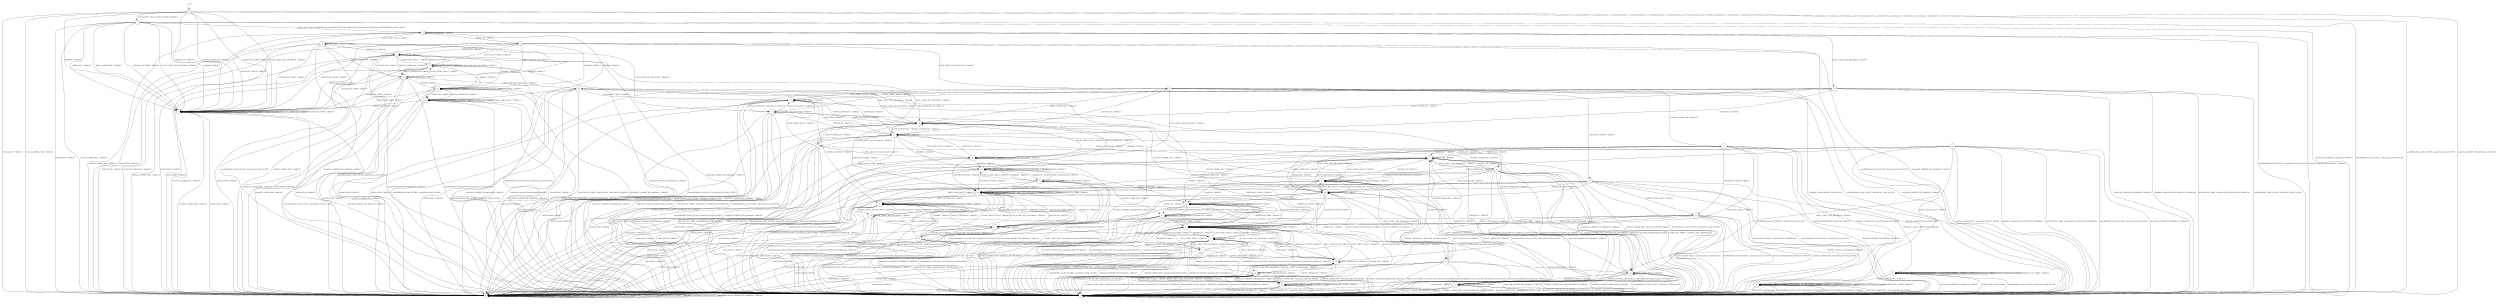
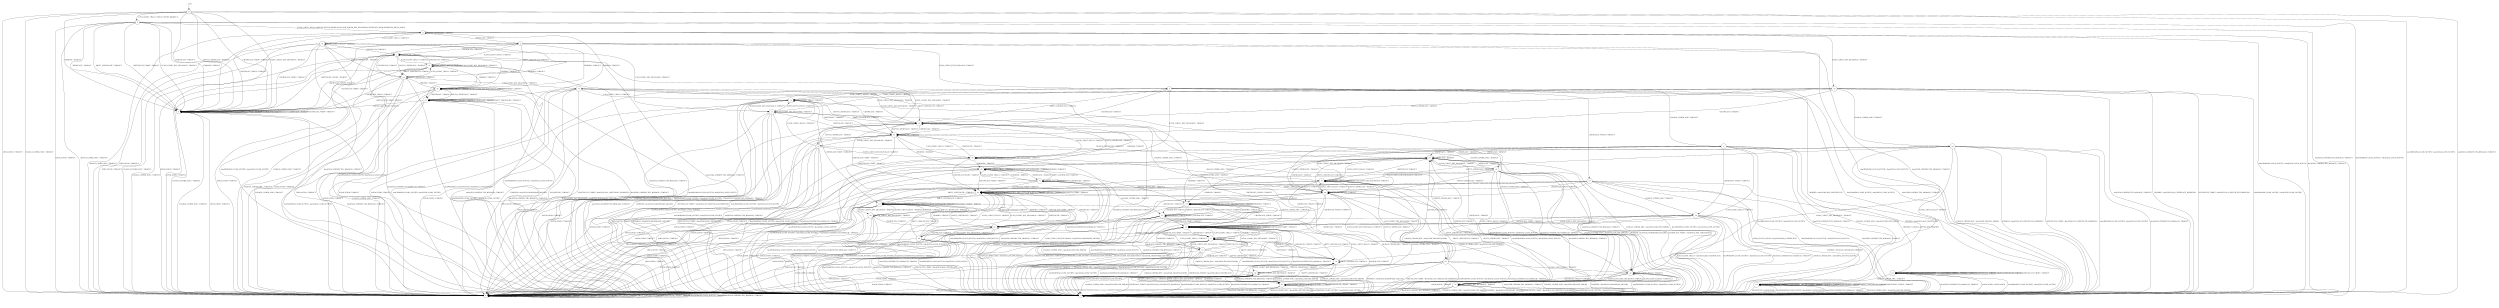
none -> (1872, 142)
